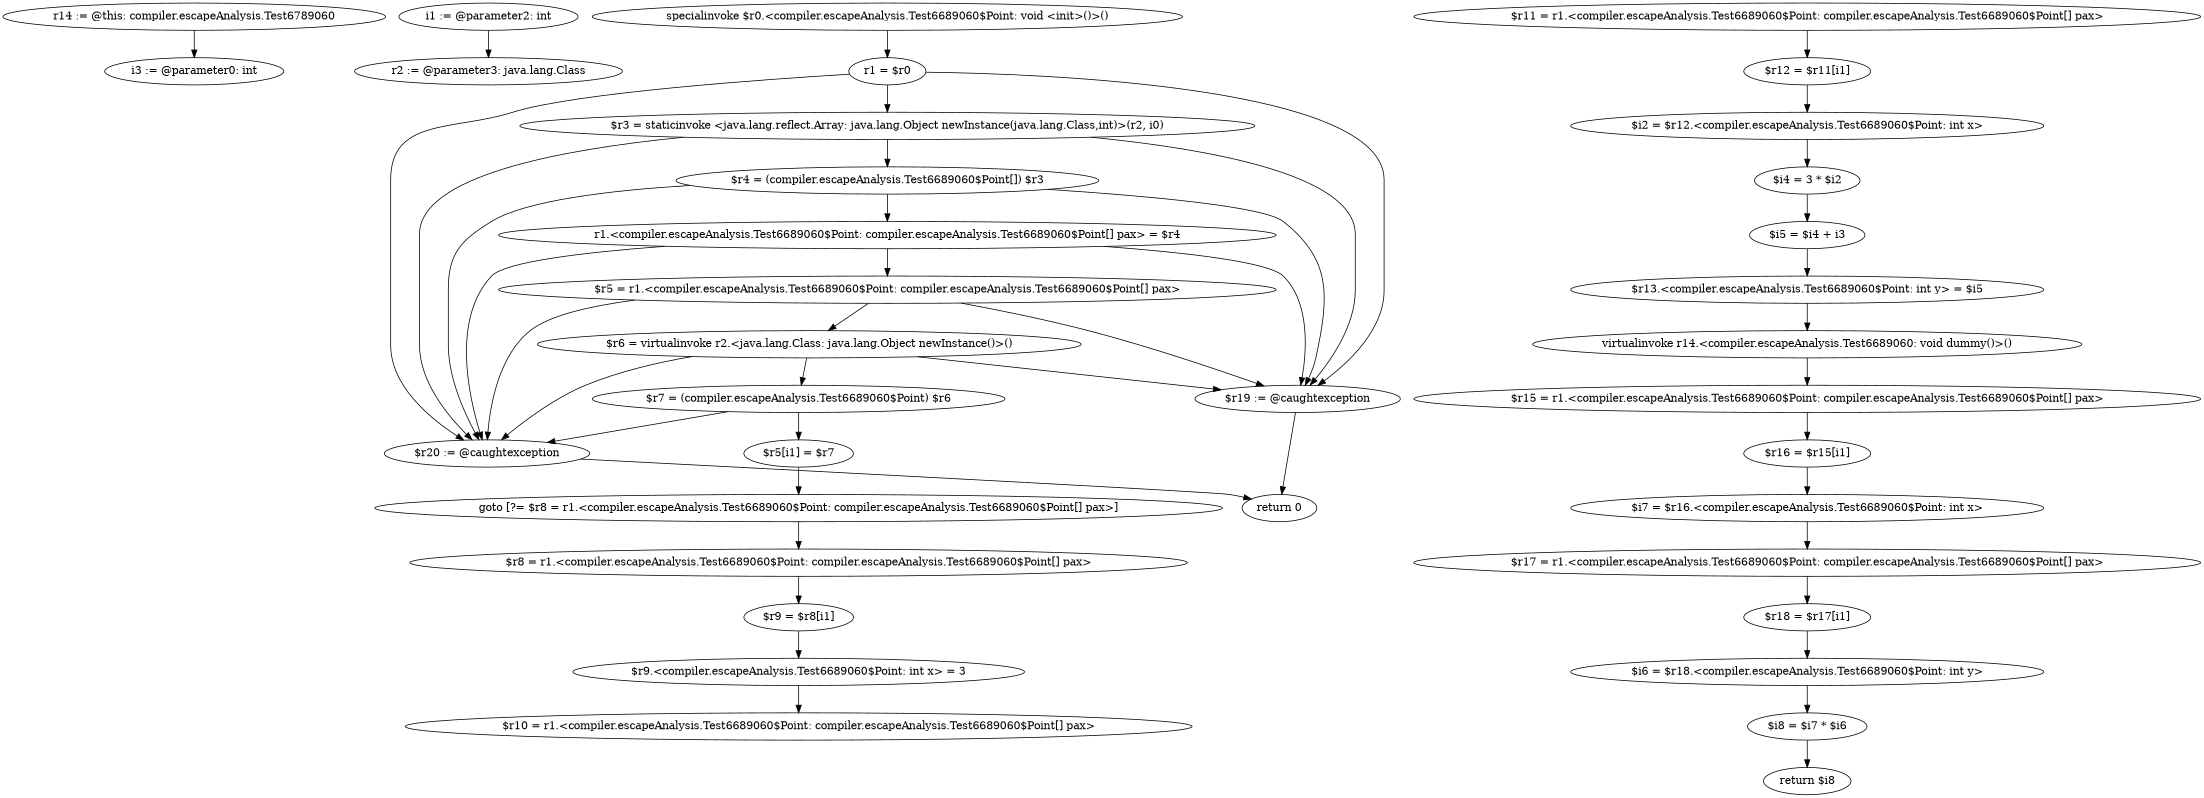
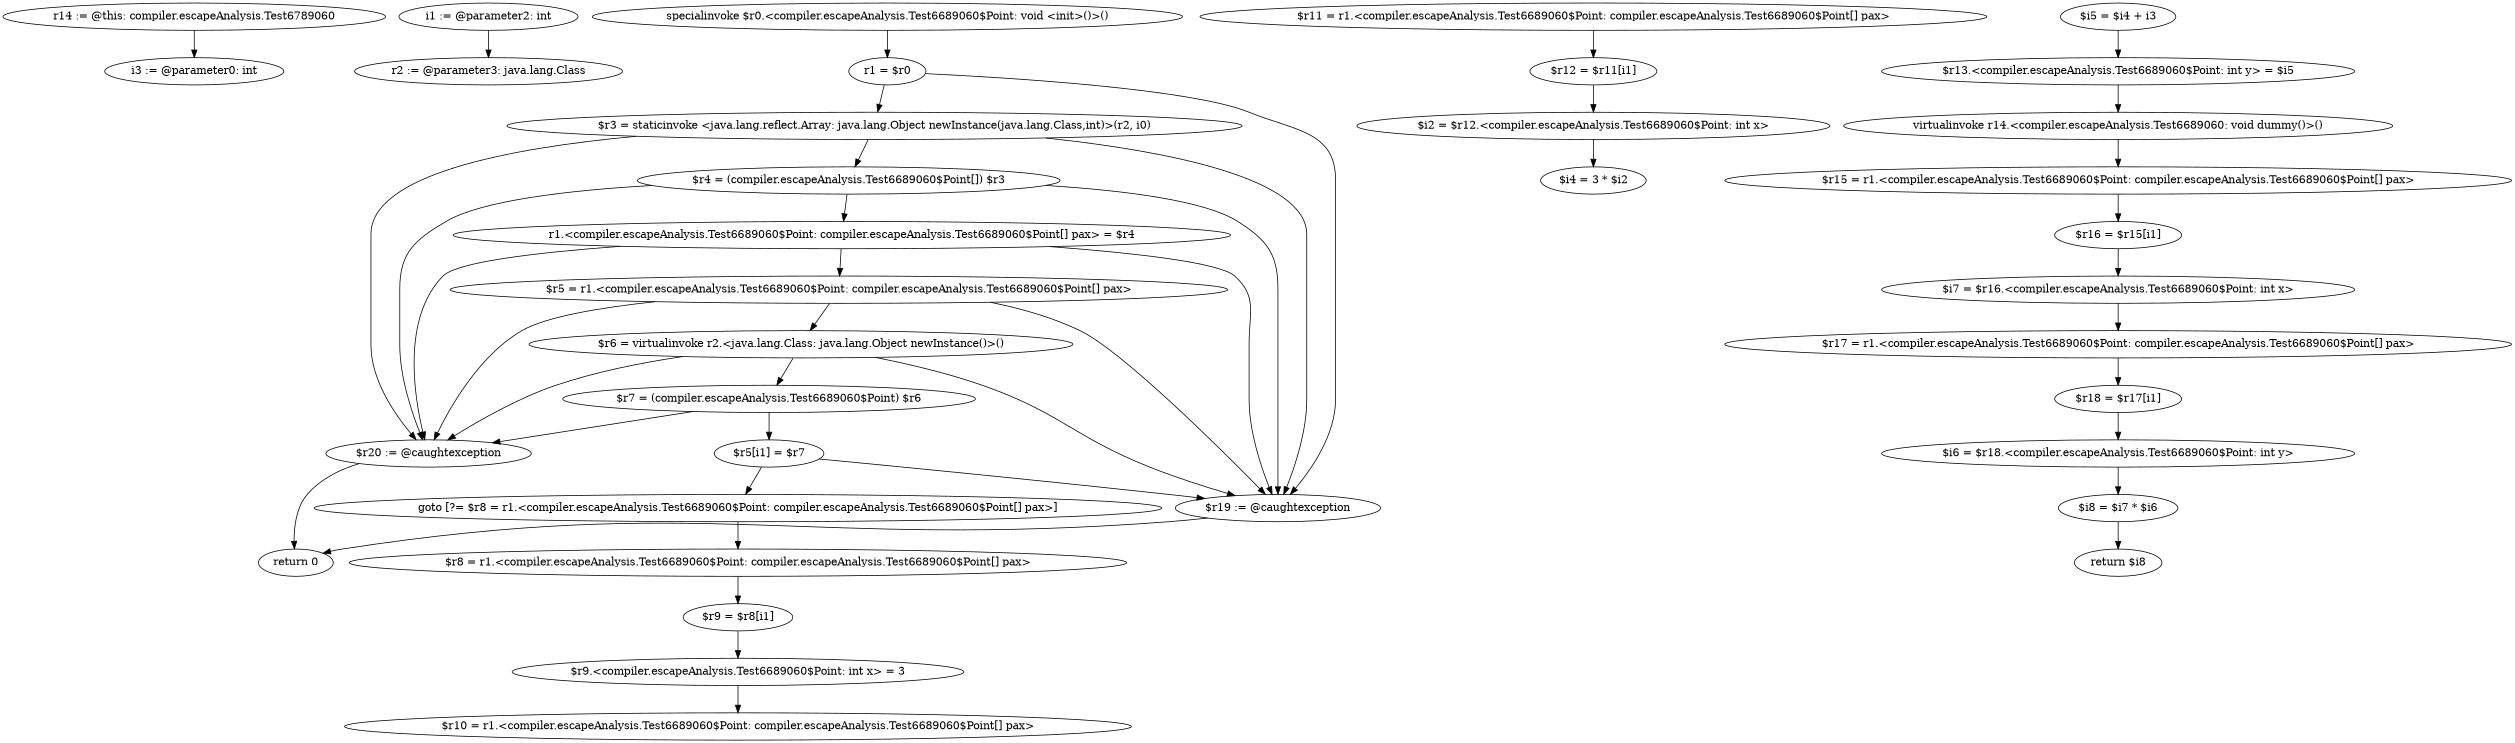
(465, 122) -> none
(1807, 204) -> none
none -> (1008, 478)
